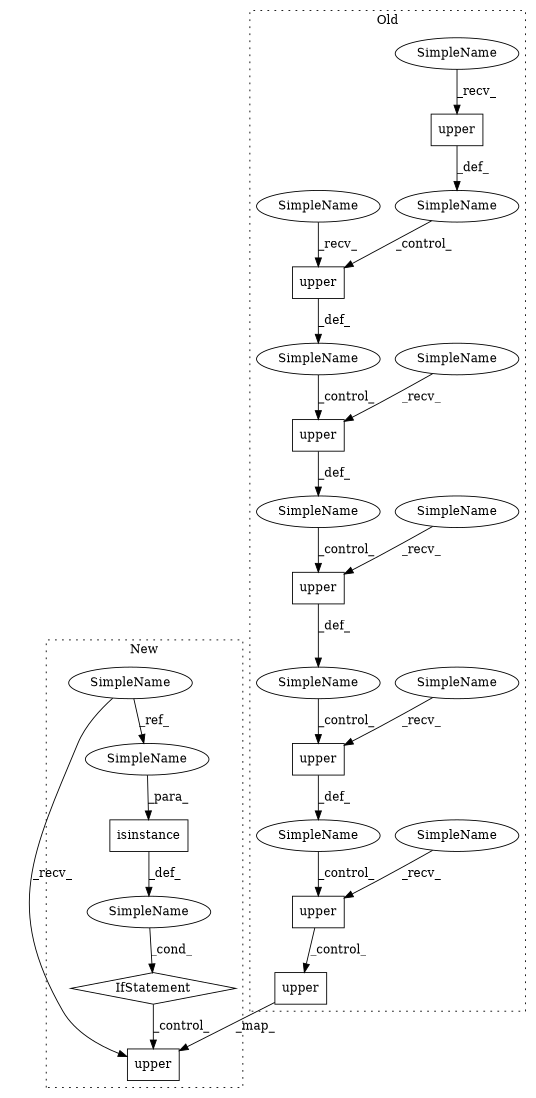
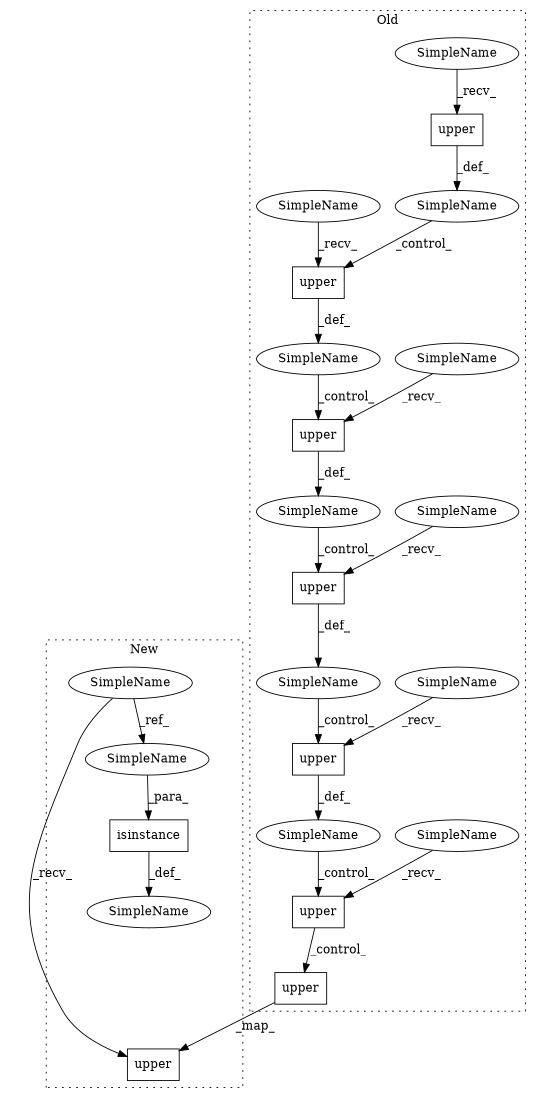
(153, 988) -> none
